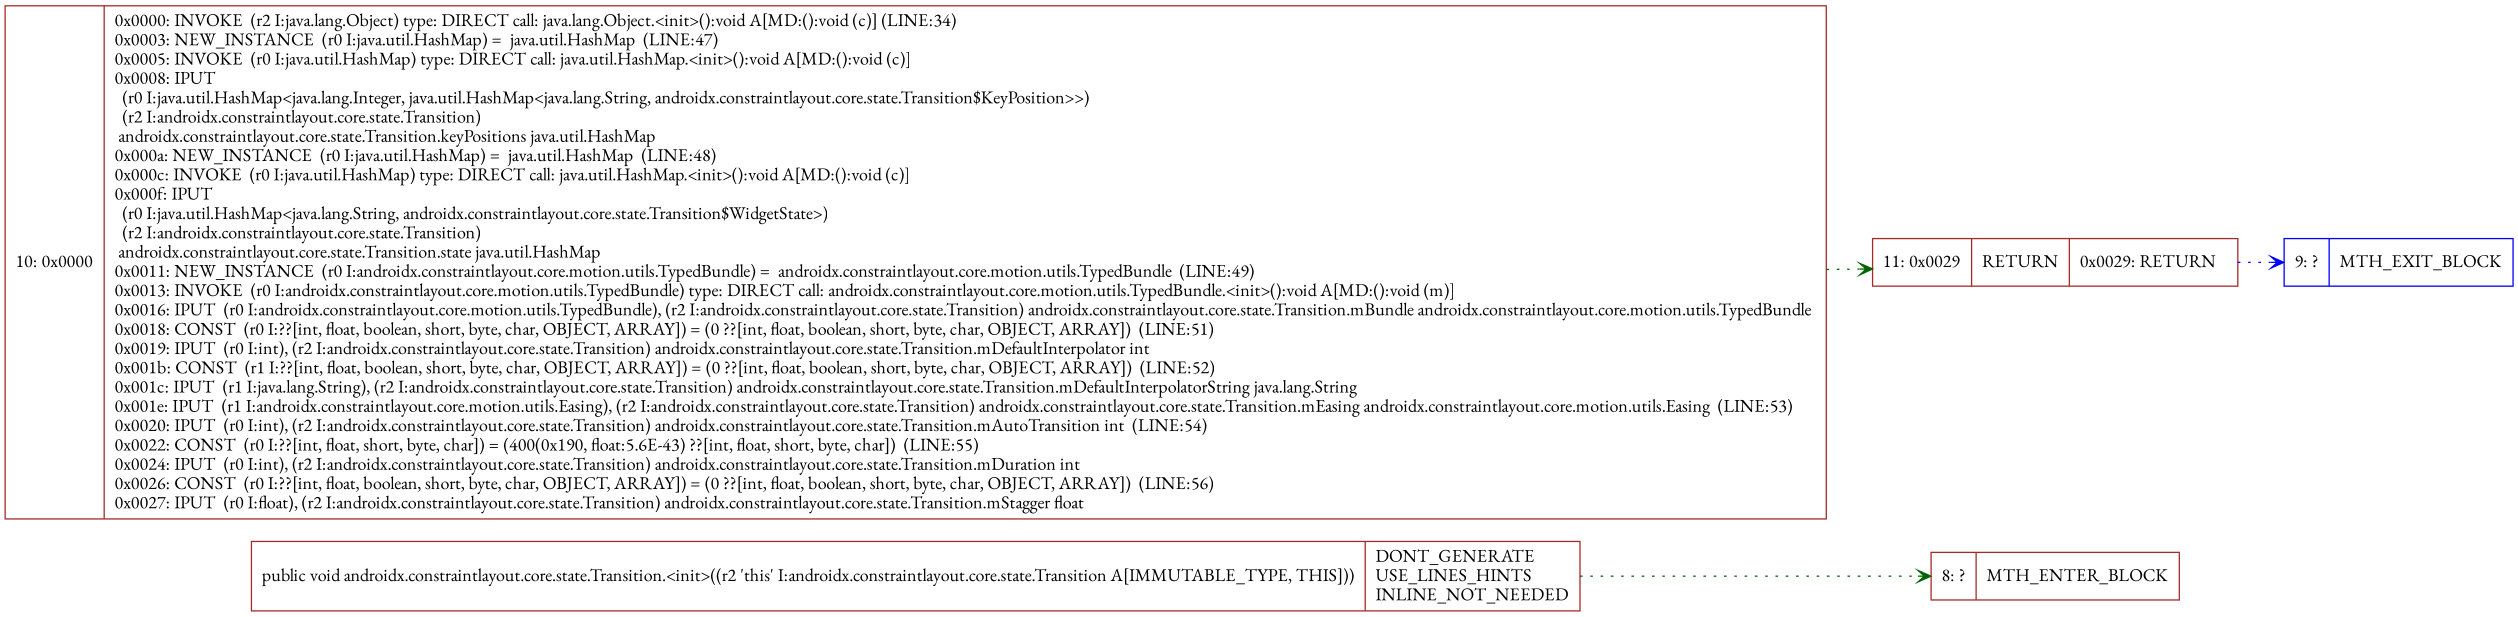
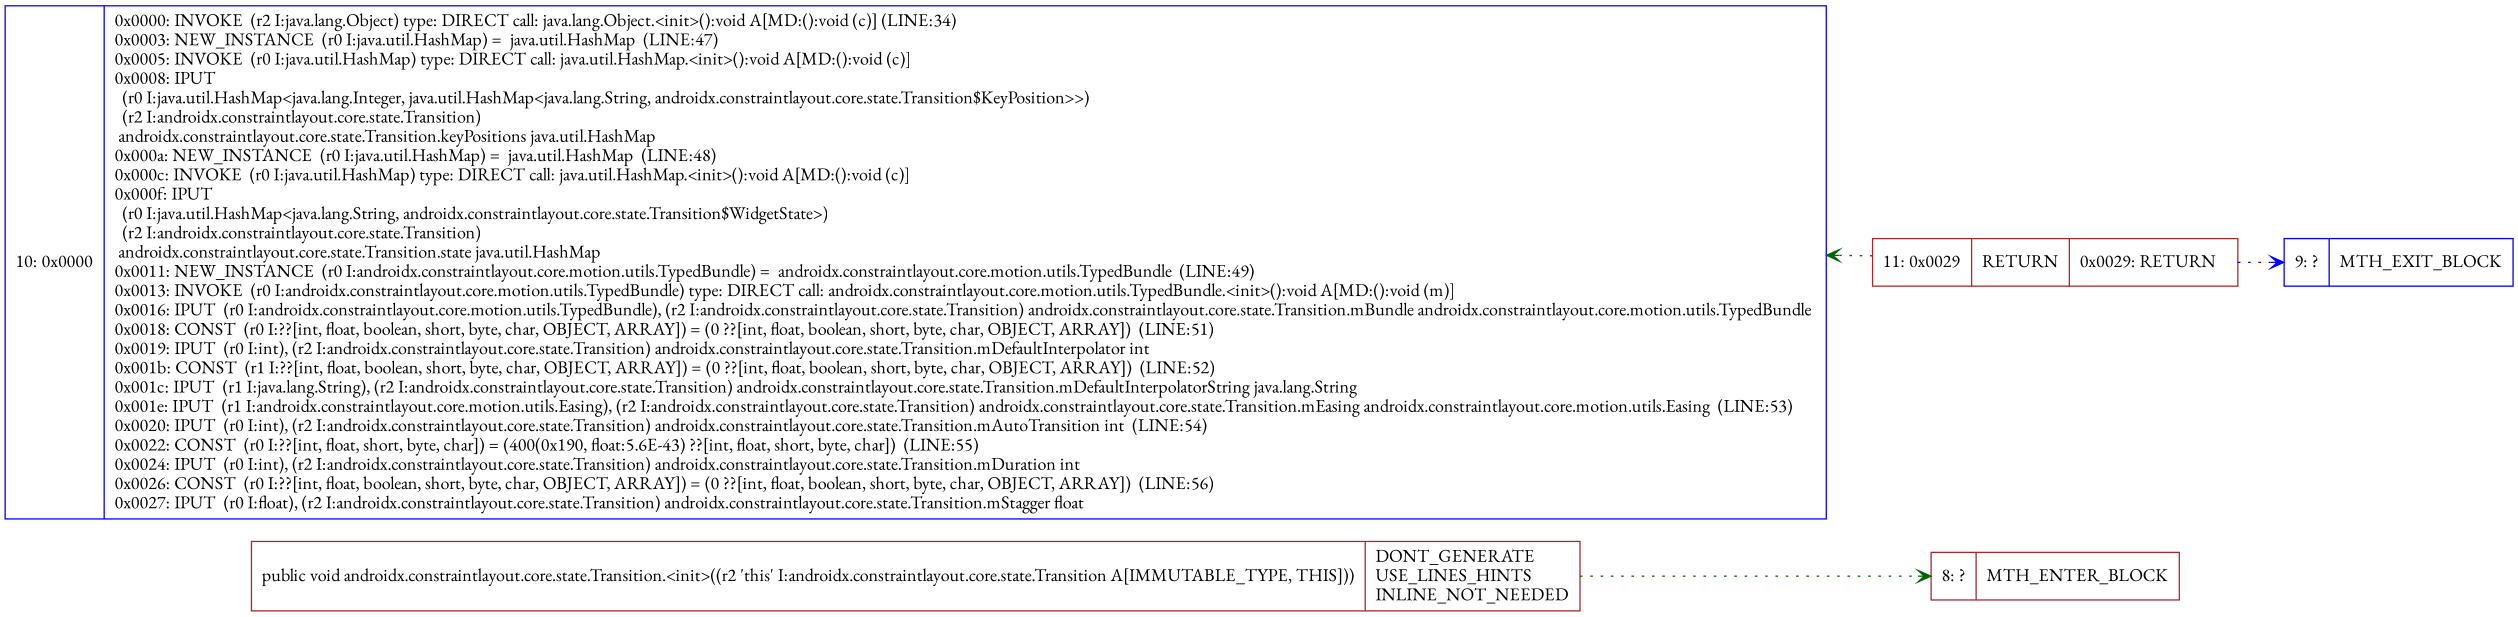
(916, 262) -> (916, 262)
(1843, 269) -> (1856, 256)
